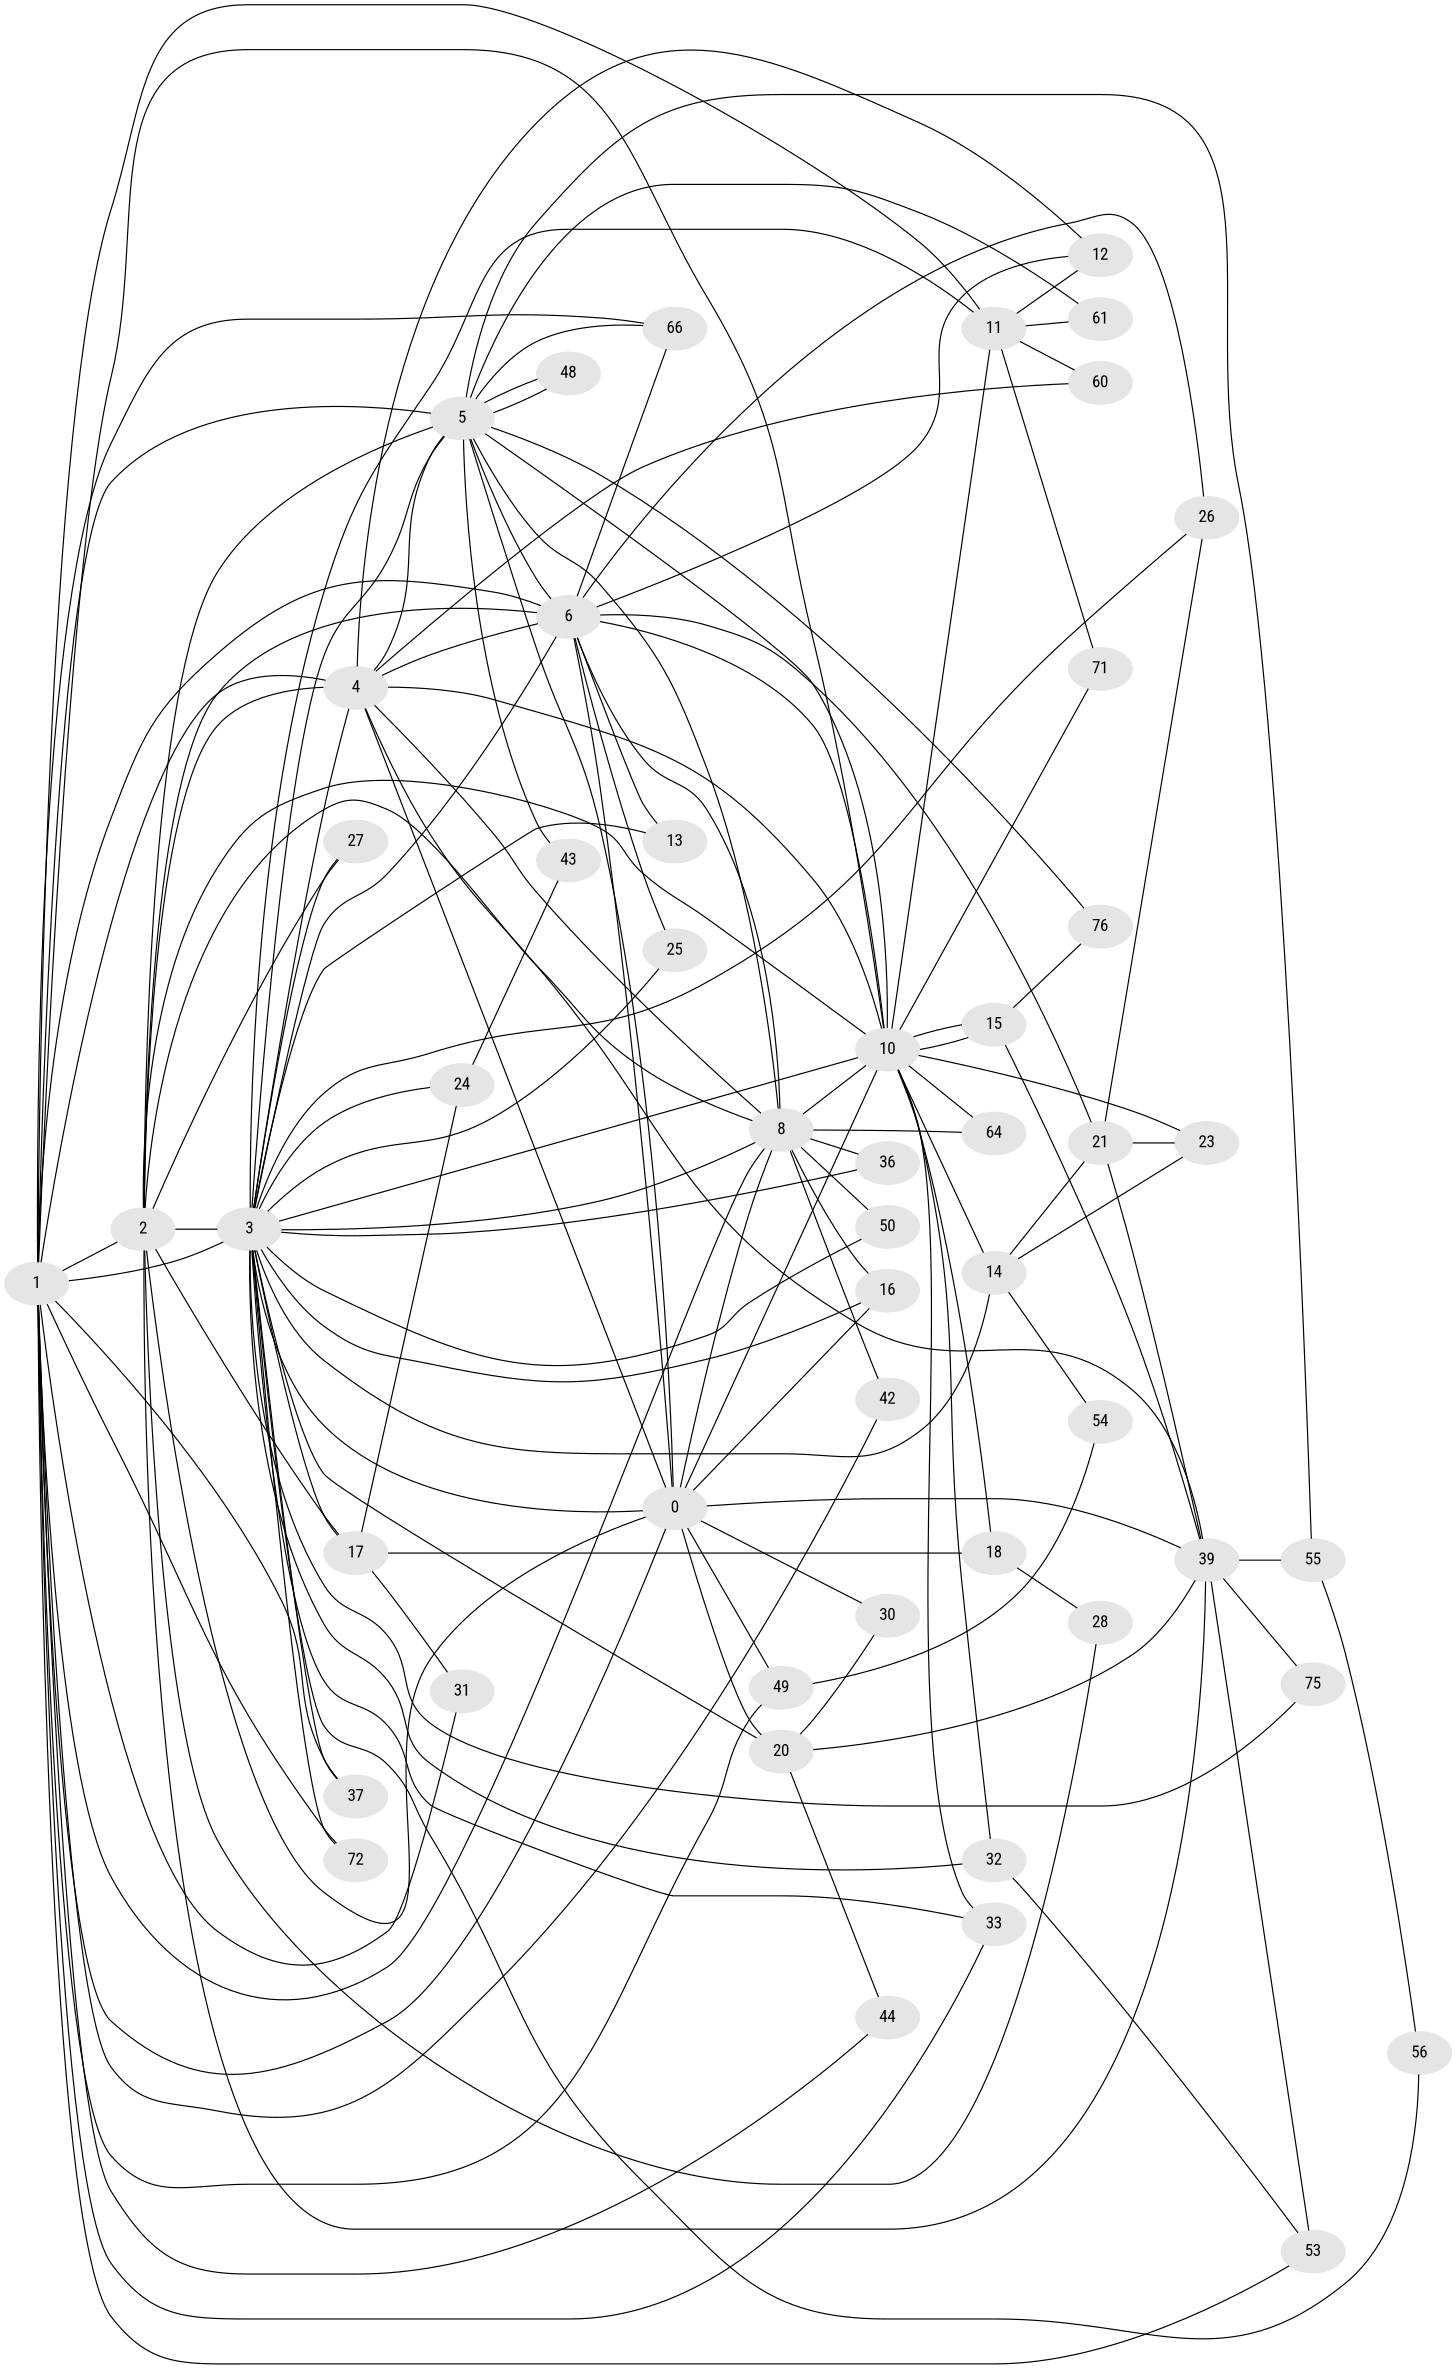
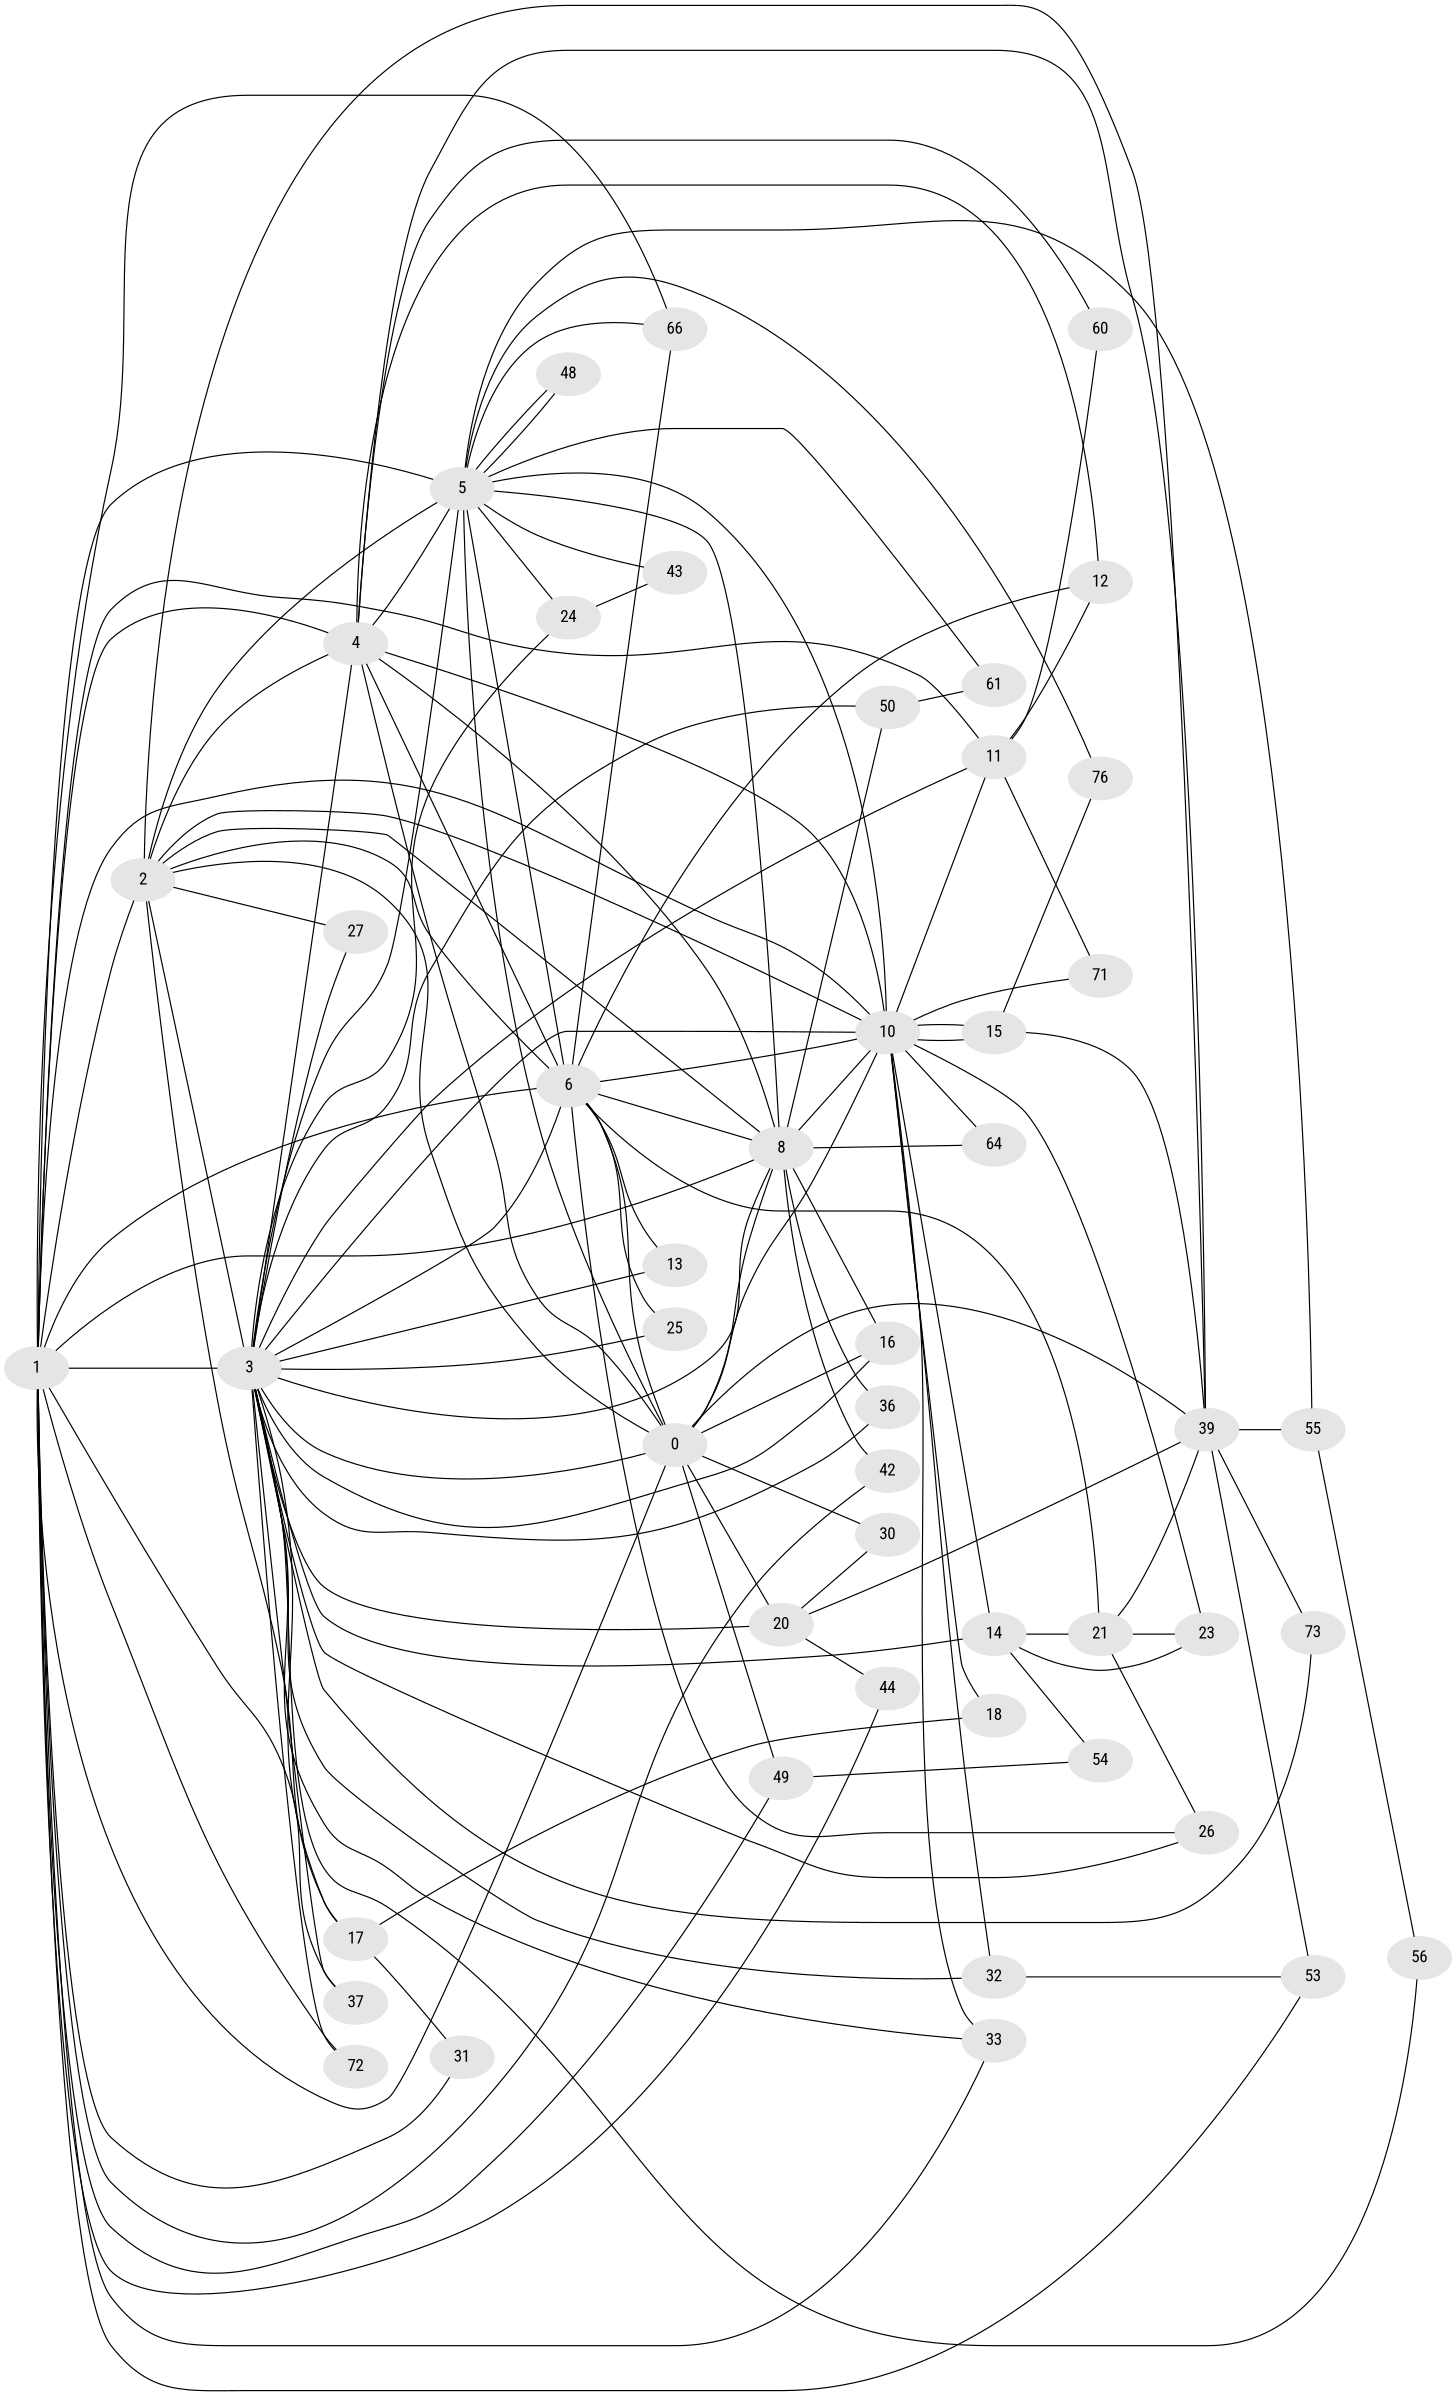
(1047, 324) -> (934, 698)
(409, 1319) -> (515, 553)
(1100, 1623) -> none
(1313, 1684) -> (1313, 1633)
